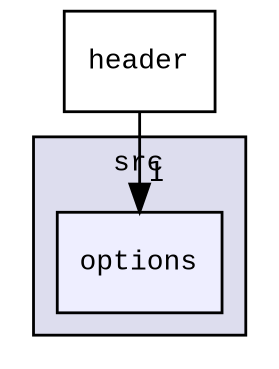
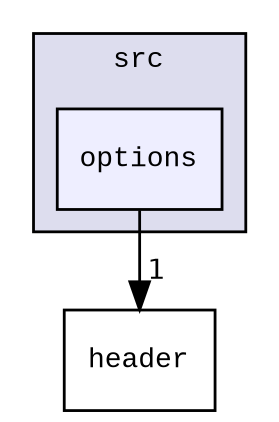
(140, 154) -> (140, 250)
